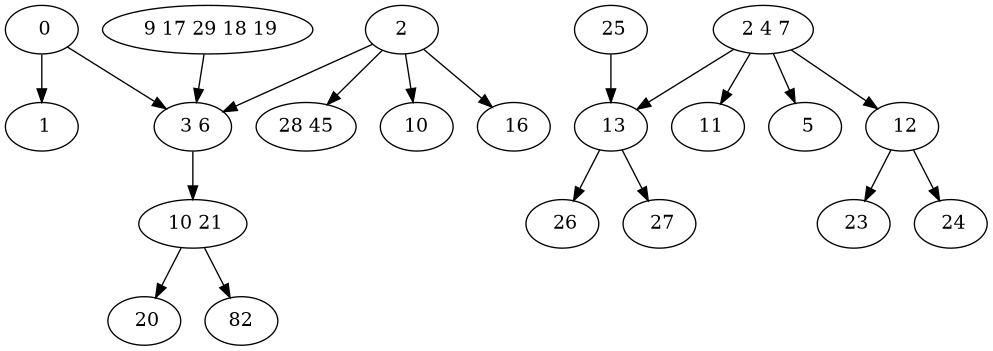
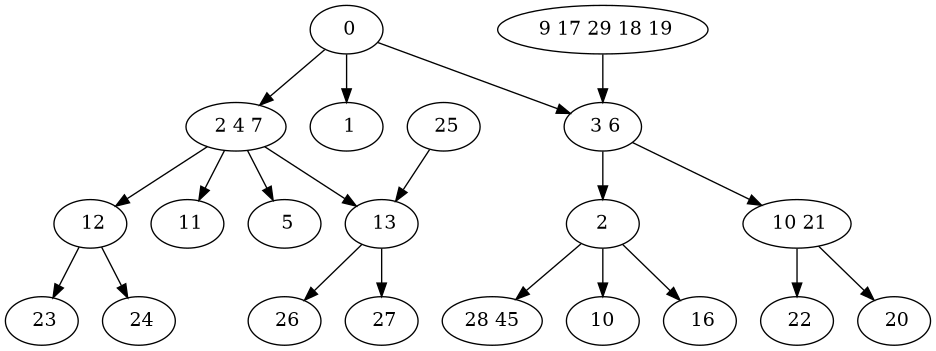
none -> (298, 73)
(304, 75) -> (603, 169)
(241, 321) -> (797, 321)
